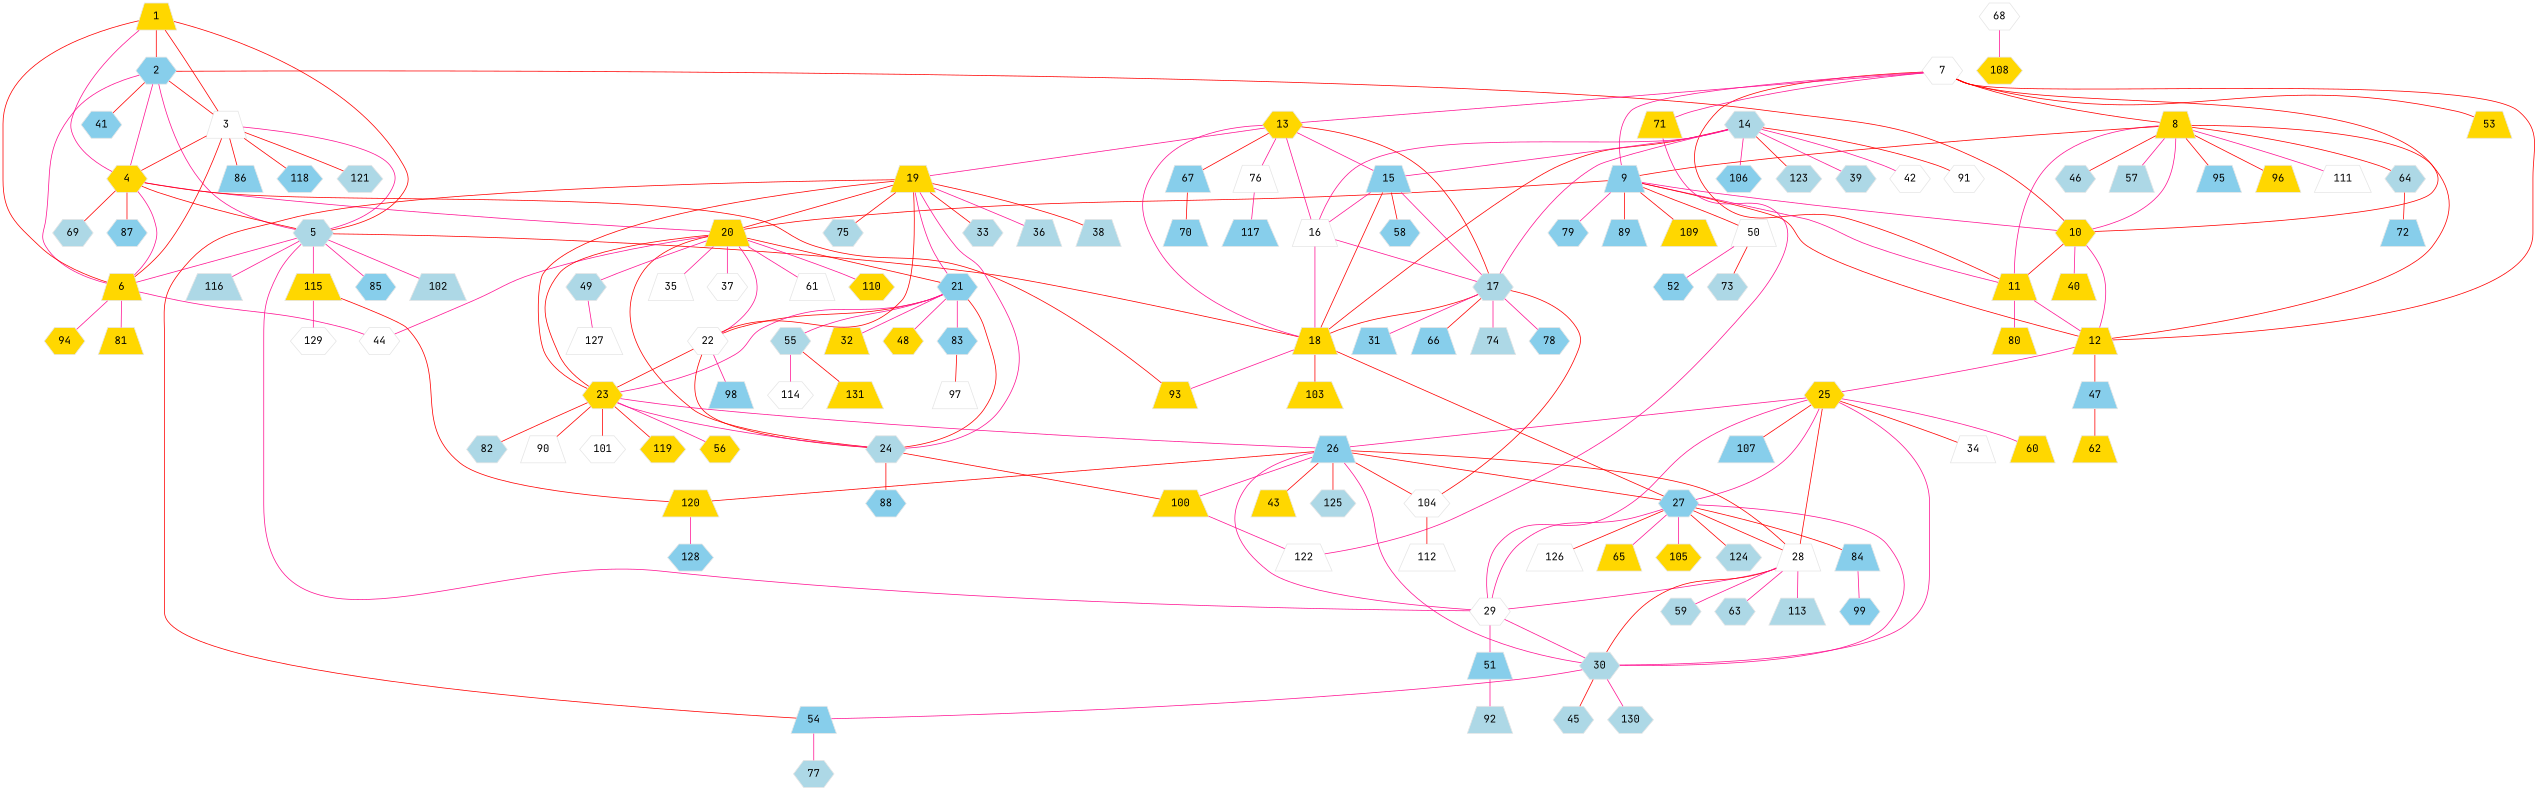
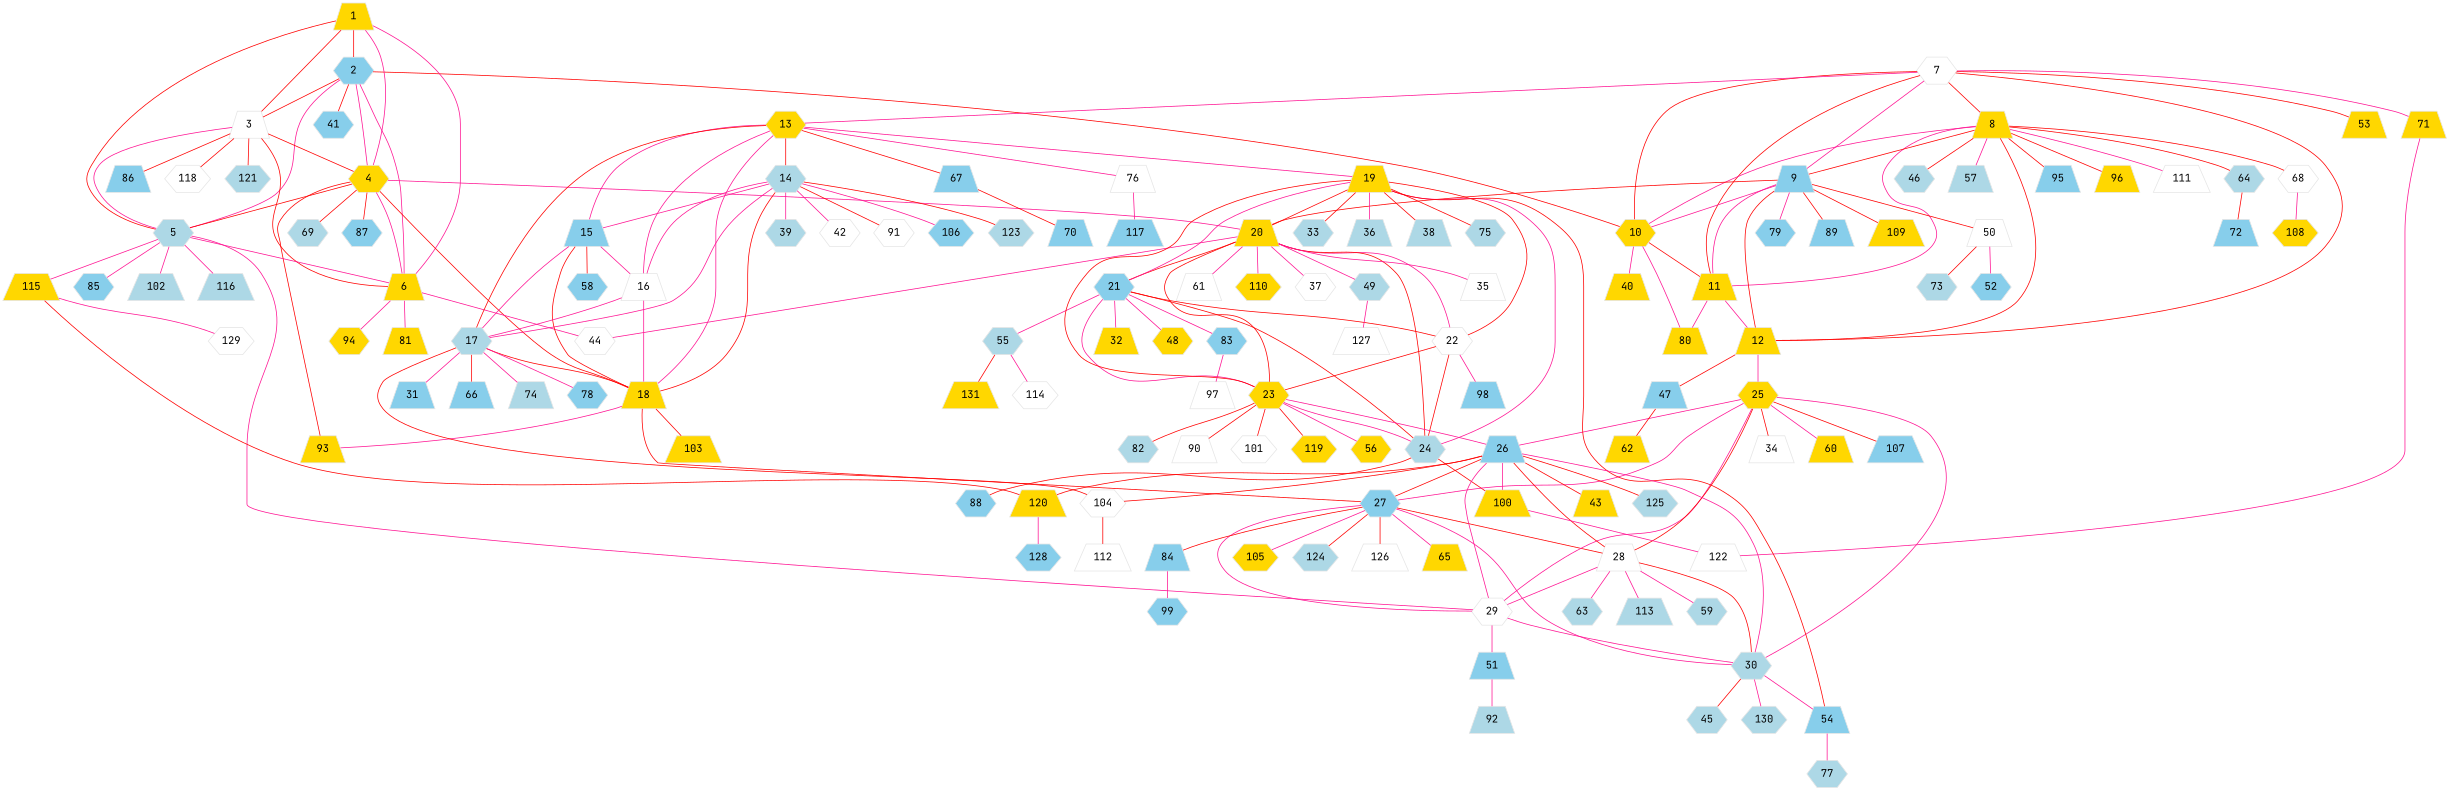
(3, 139) -> (460, 136)
none -> (2148, 139)
none -> (786, 152)
(300, 179) -> (188, 179)
(892, 263) -> (493, 305)
(2105, 284) -> (1663, 286)
(956, 368) -> (1220, 368)
